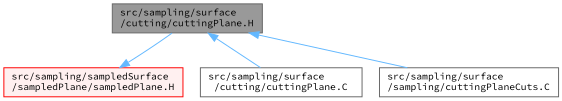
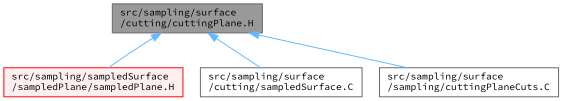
(150, 48) -> (130, 53)
(281, 82) -> (281, 82)
